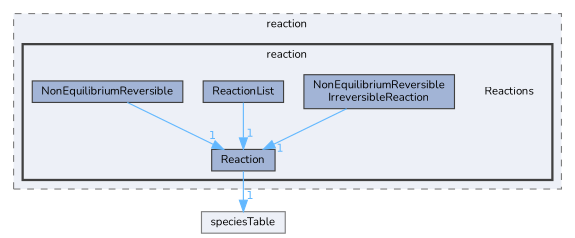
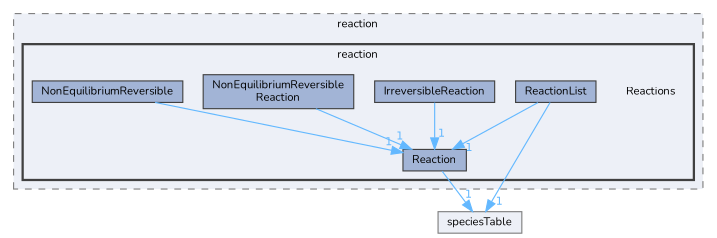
(379, 92) -> (278, 92)
none -> (435, 92)
none -> (521, 152)
